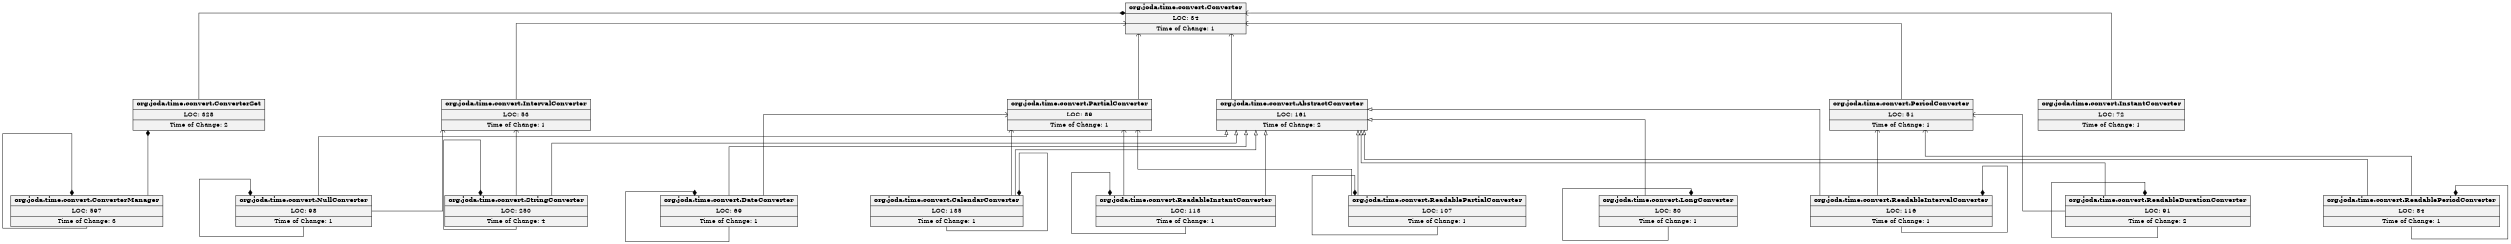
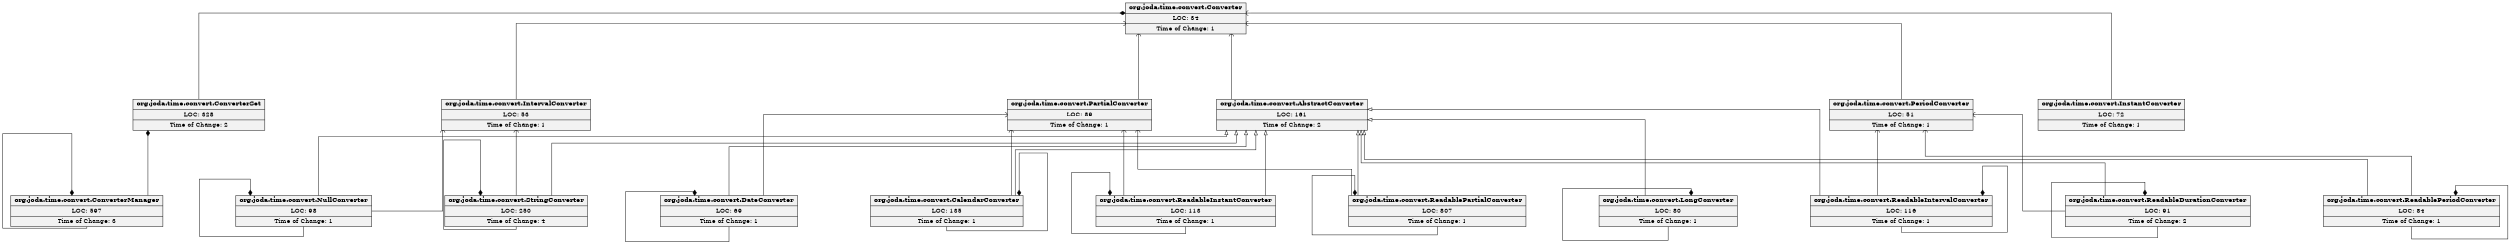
(1437, 211) -> (1437, 211)
